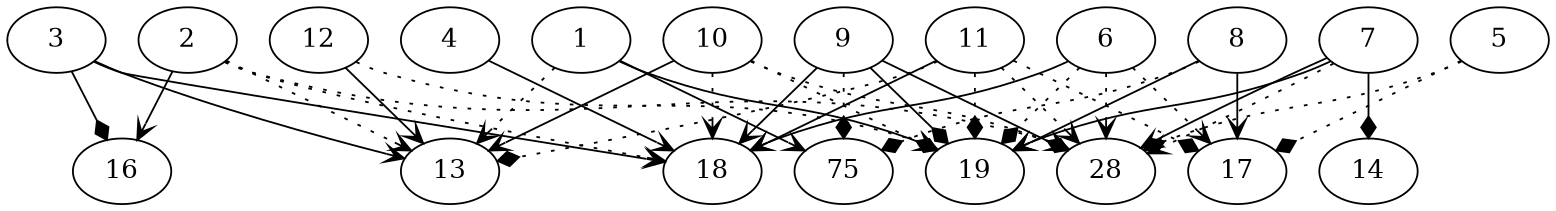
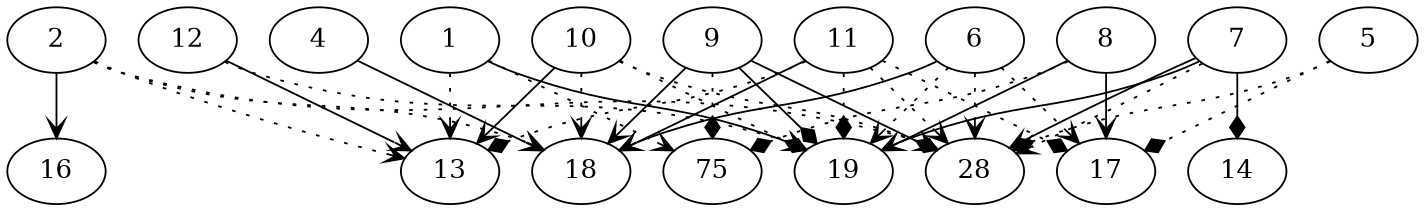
(56, 40) -> none
(1049, 98) -> (916, 99)
(704, 102) -> (573, 102)
